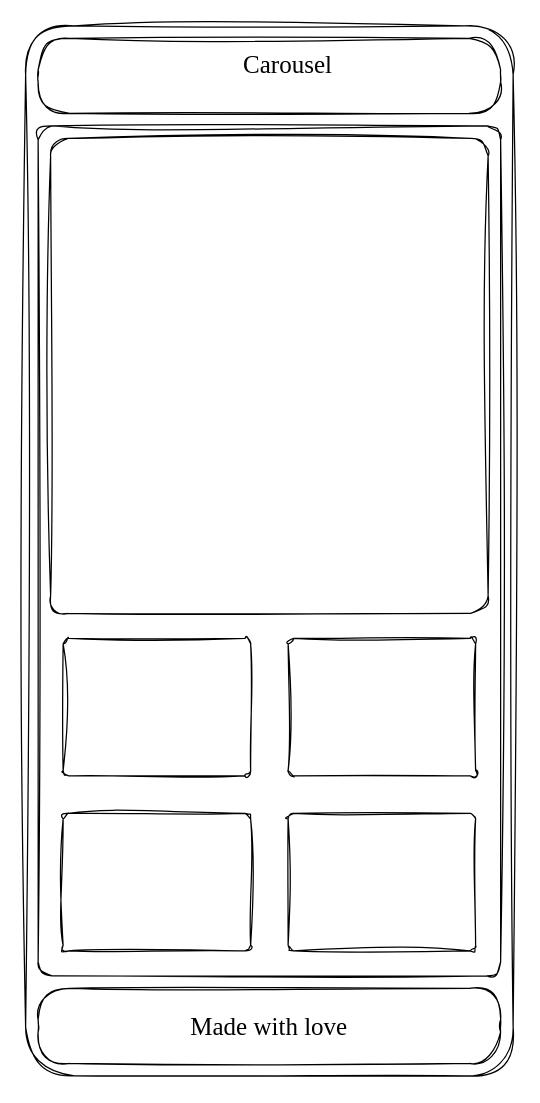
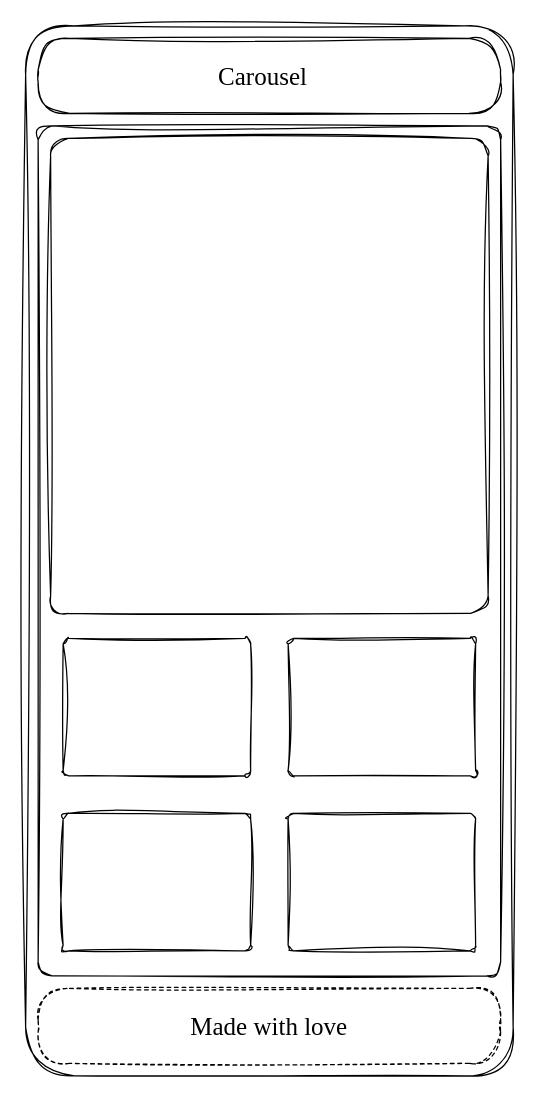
(288, 63) -> (263, 76)
(269, 1026) -> (269, 1026)
